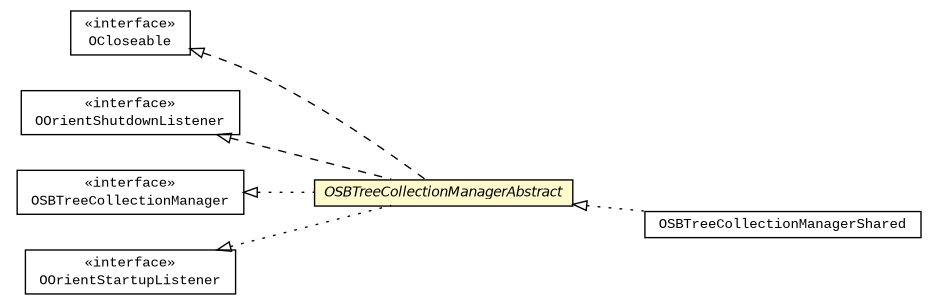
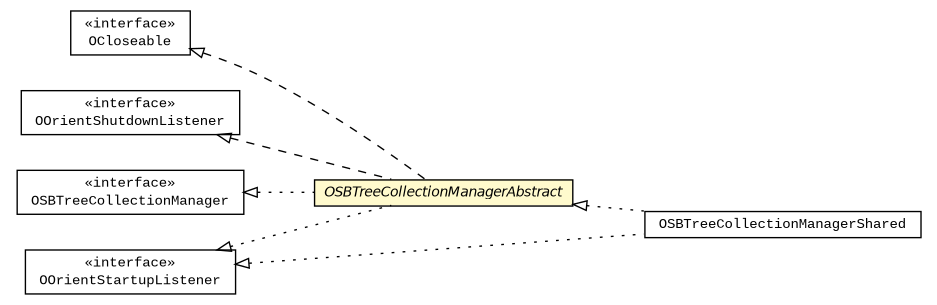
none -> (446, 249)
